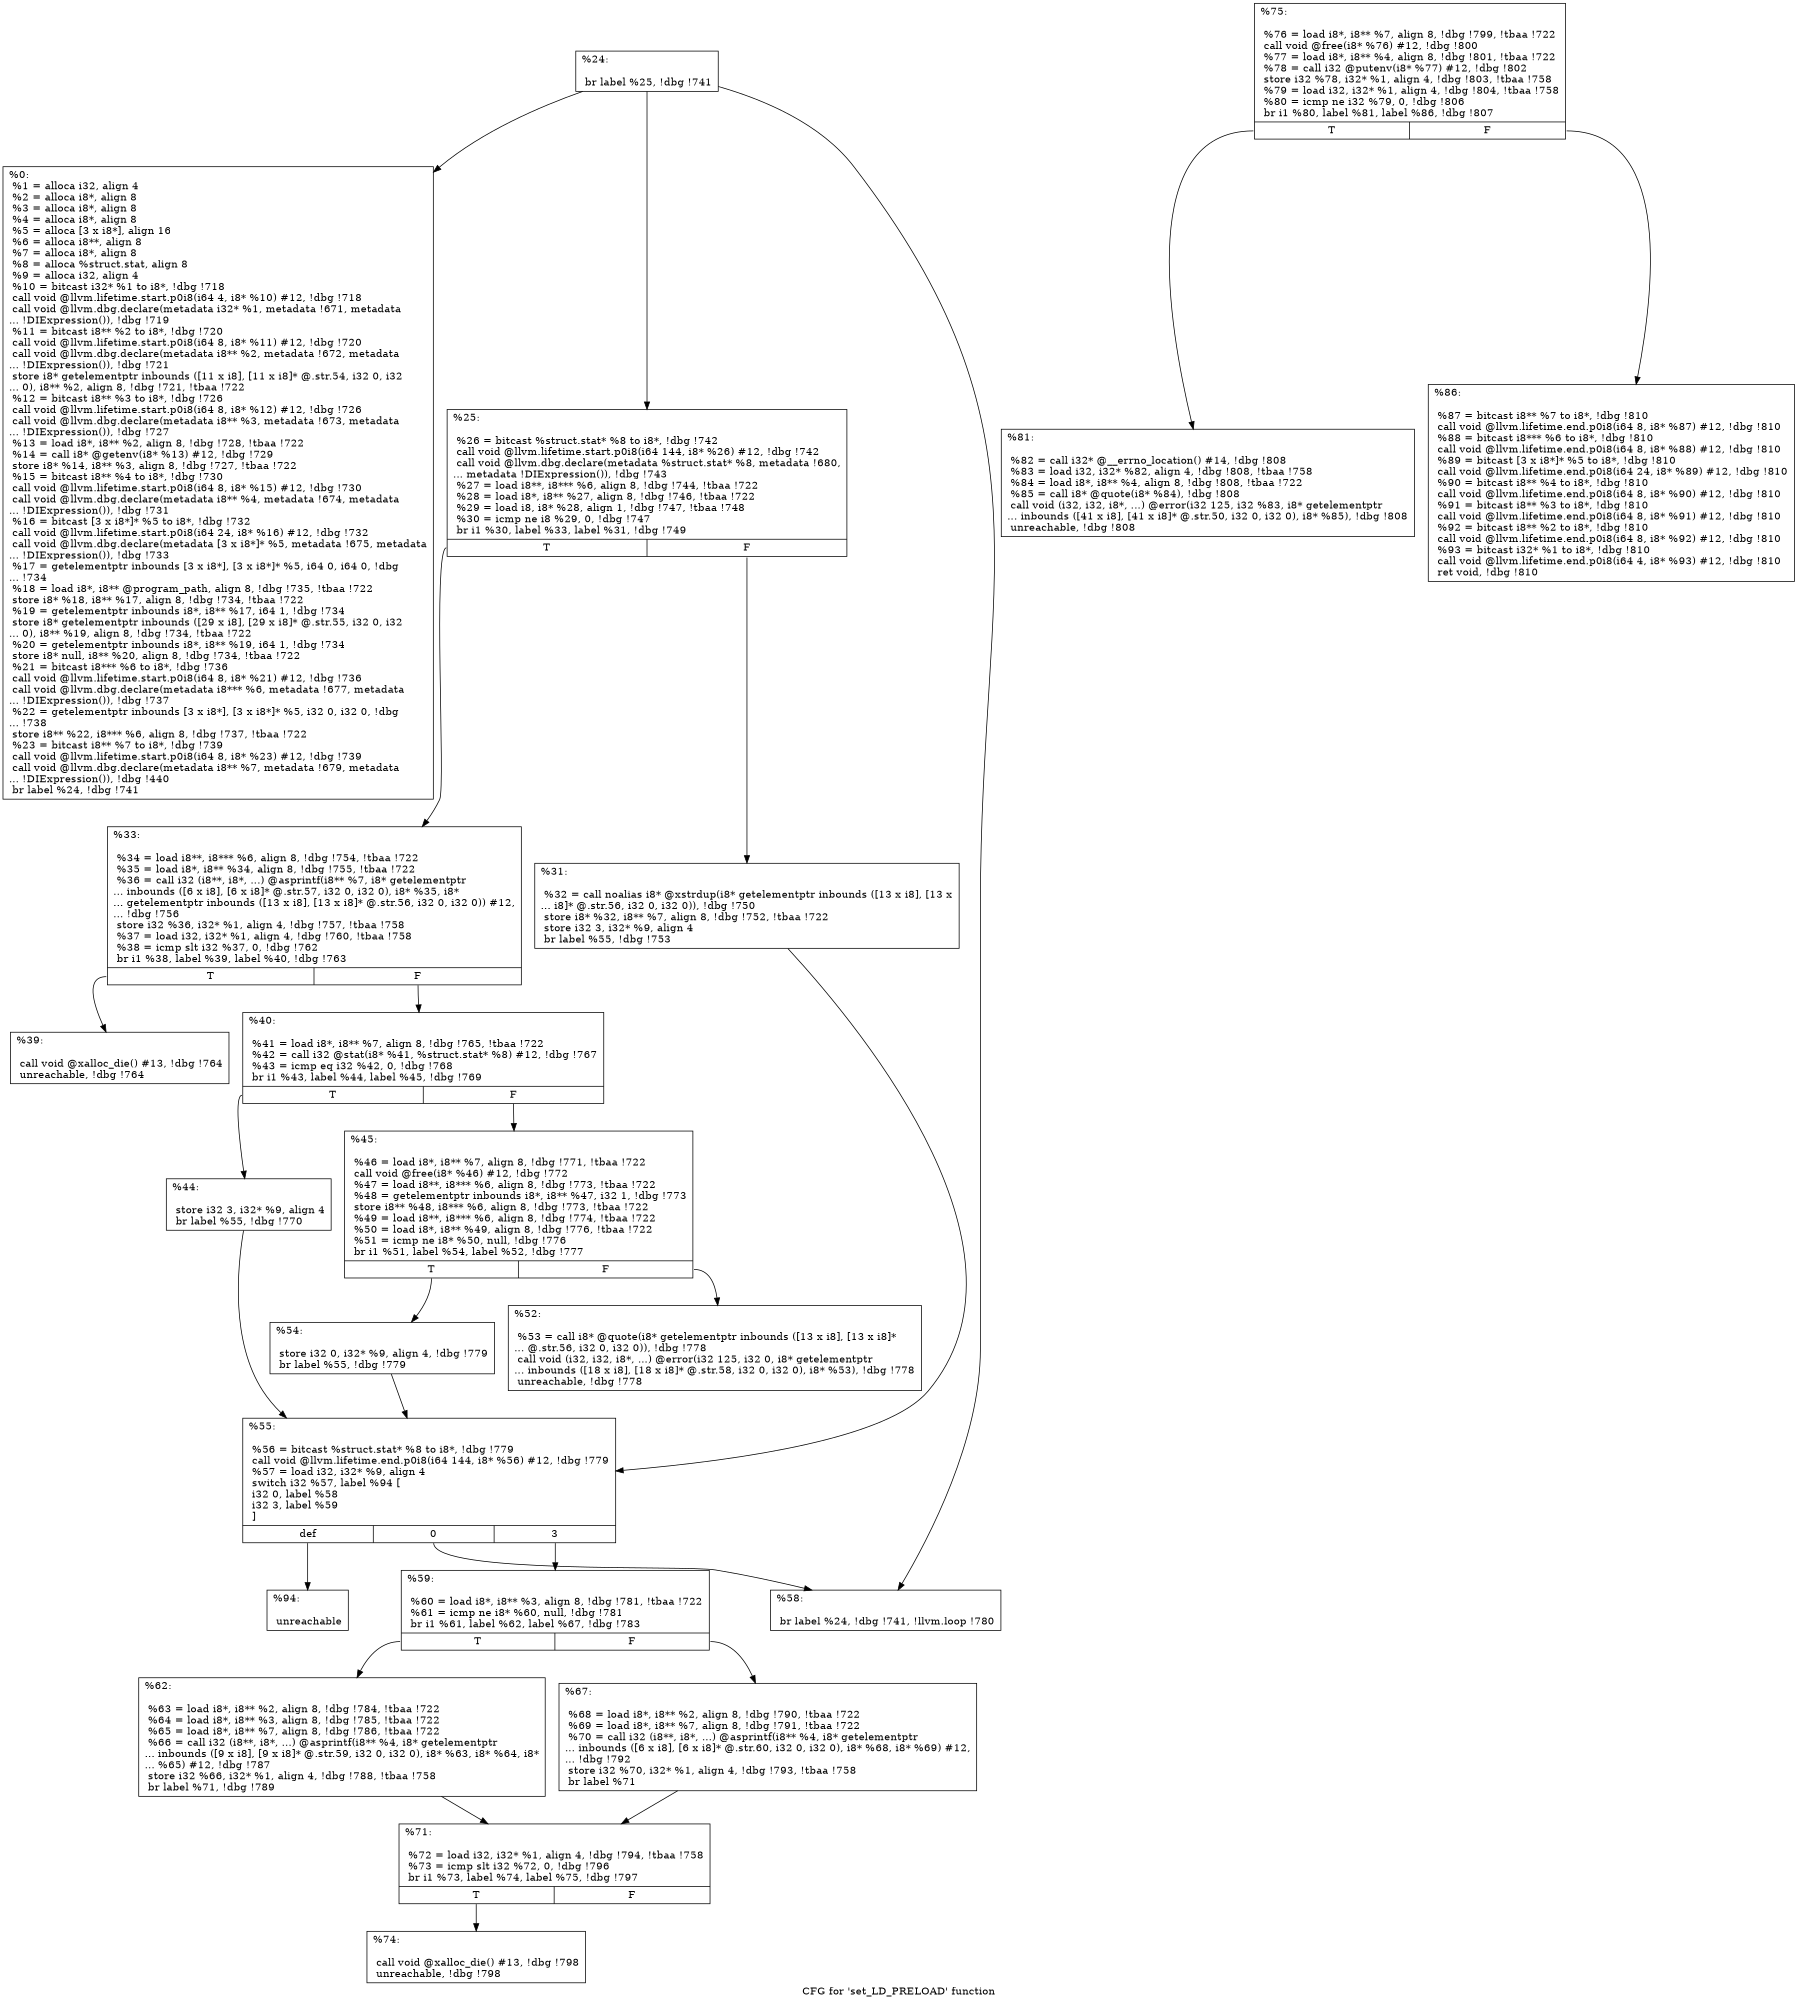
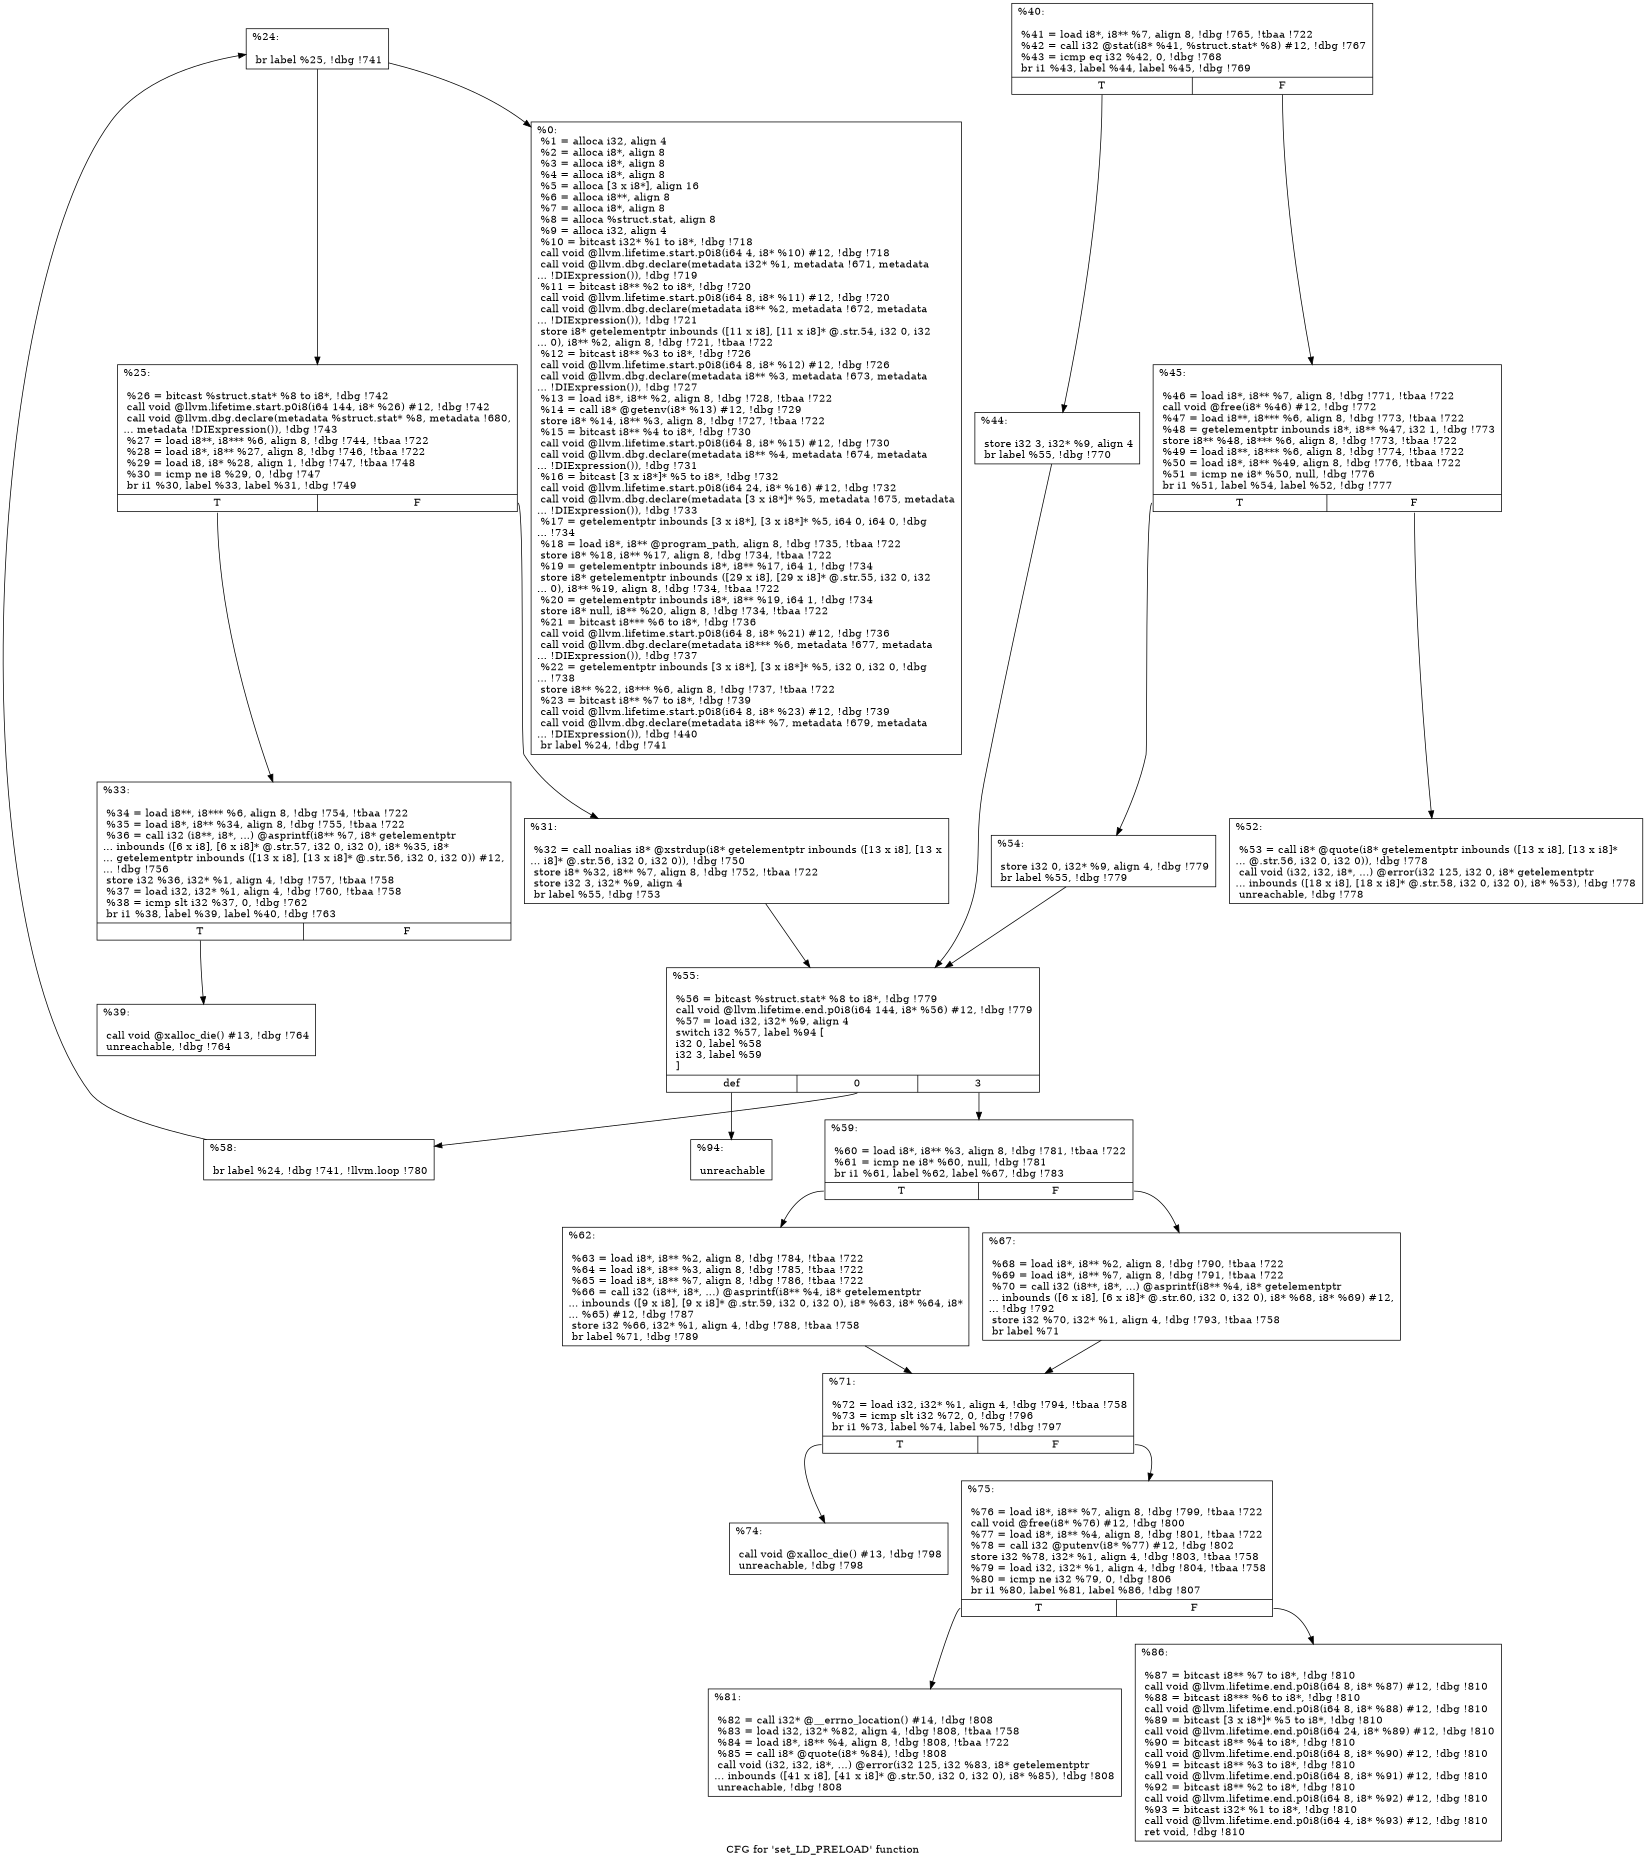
(983, 786) -> (5, 596)
(418, 995) -> none
none -> (1150, 1454)
